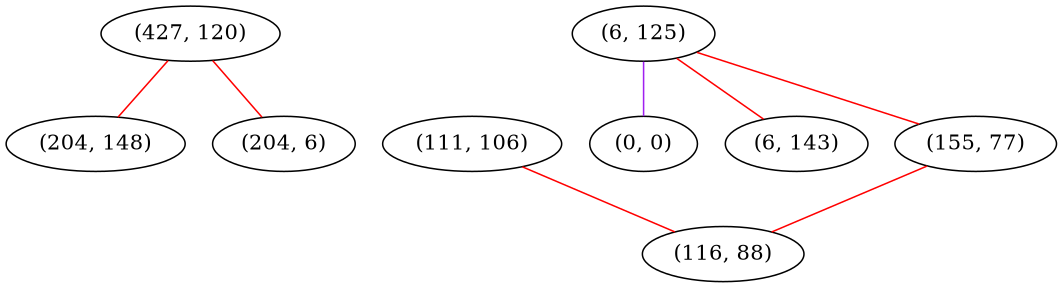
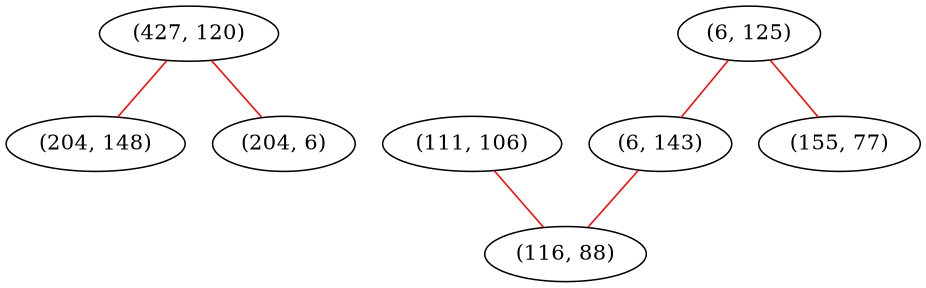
(644, 144) -> none
(849, 199) -> (613, 199)
